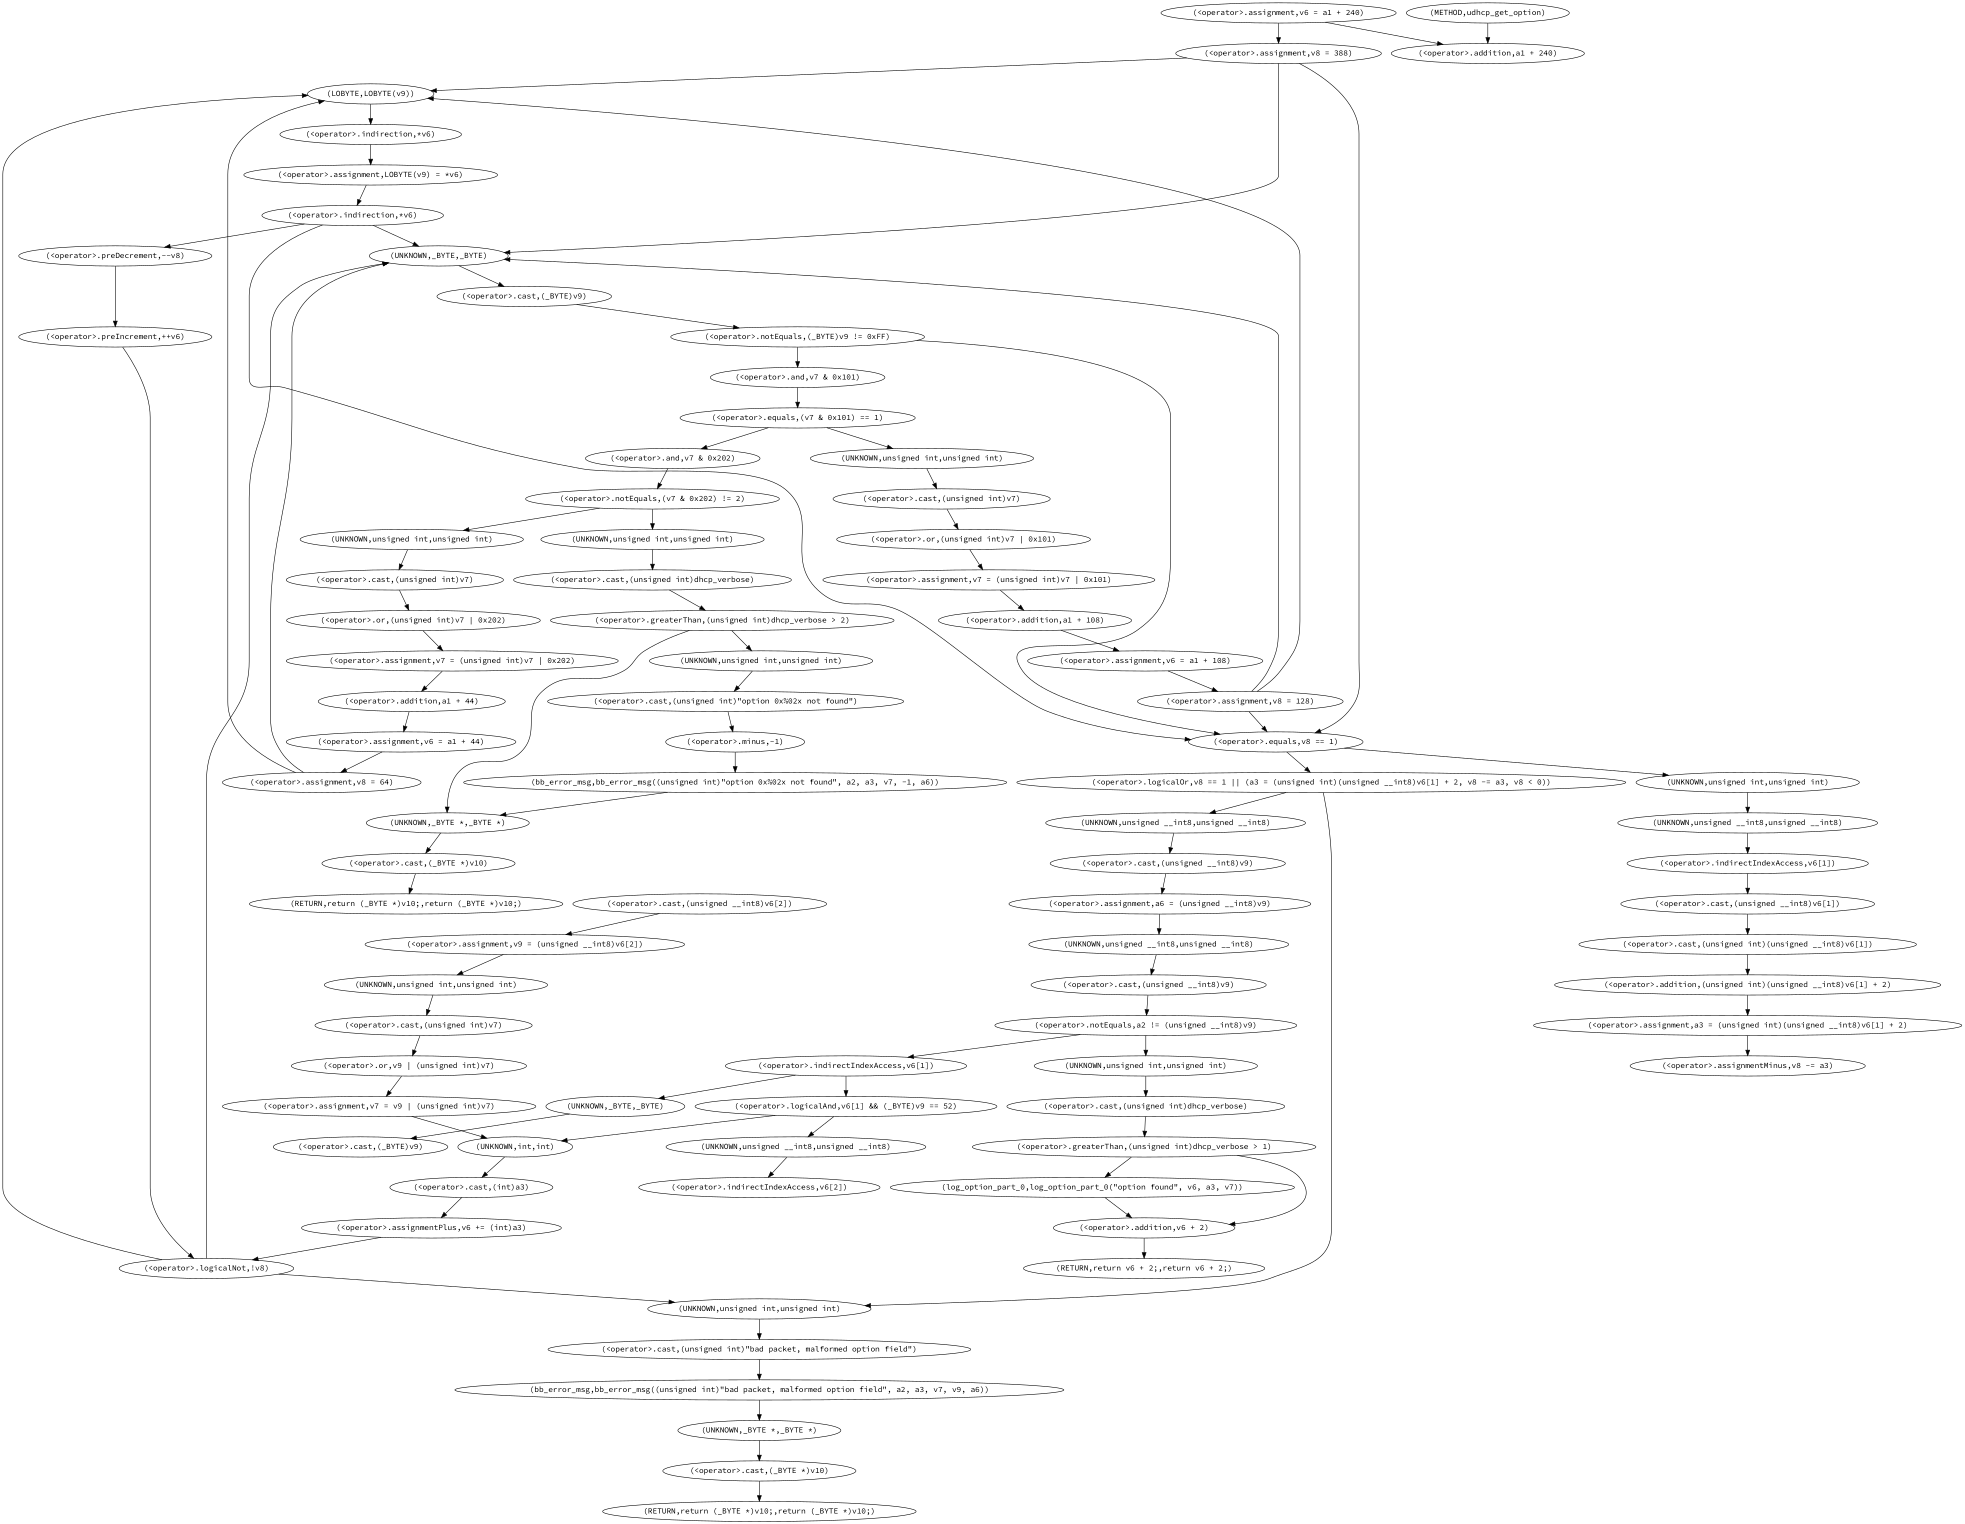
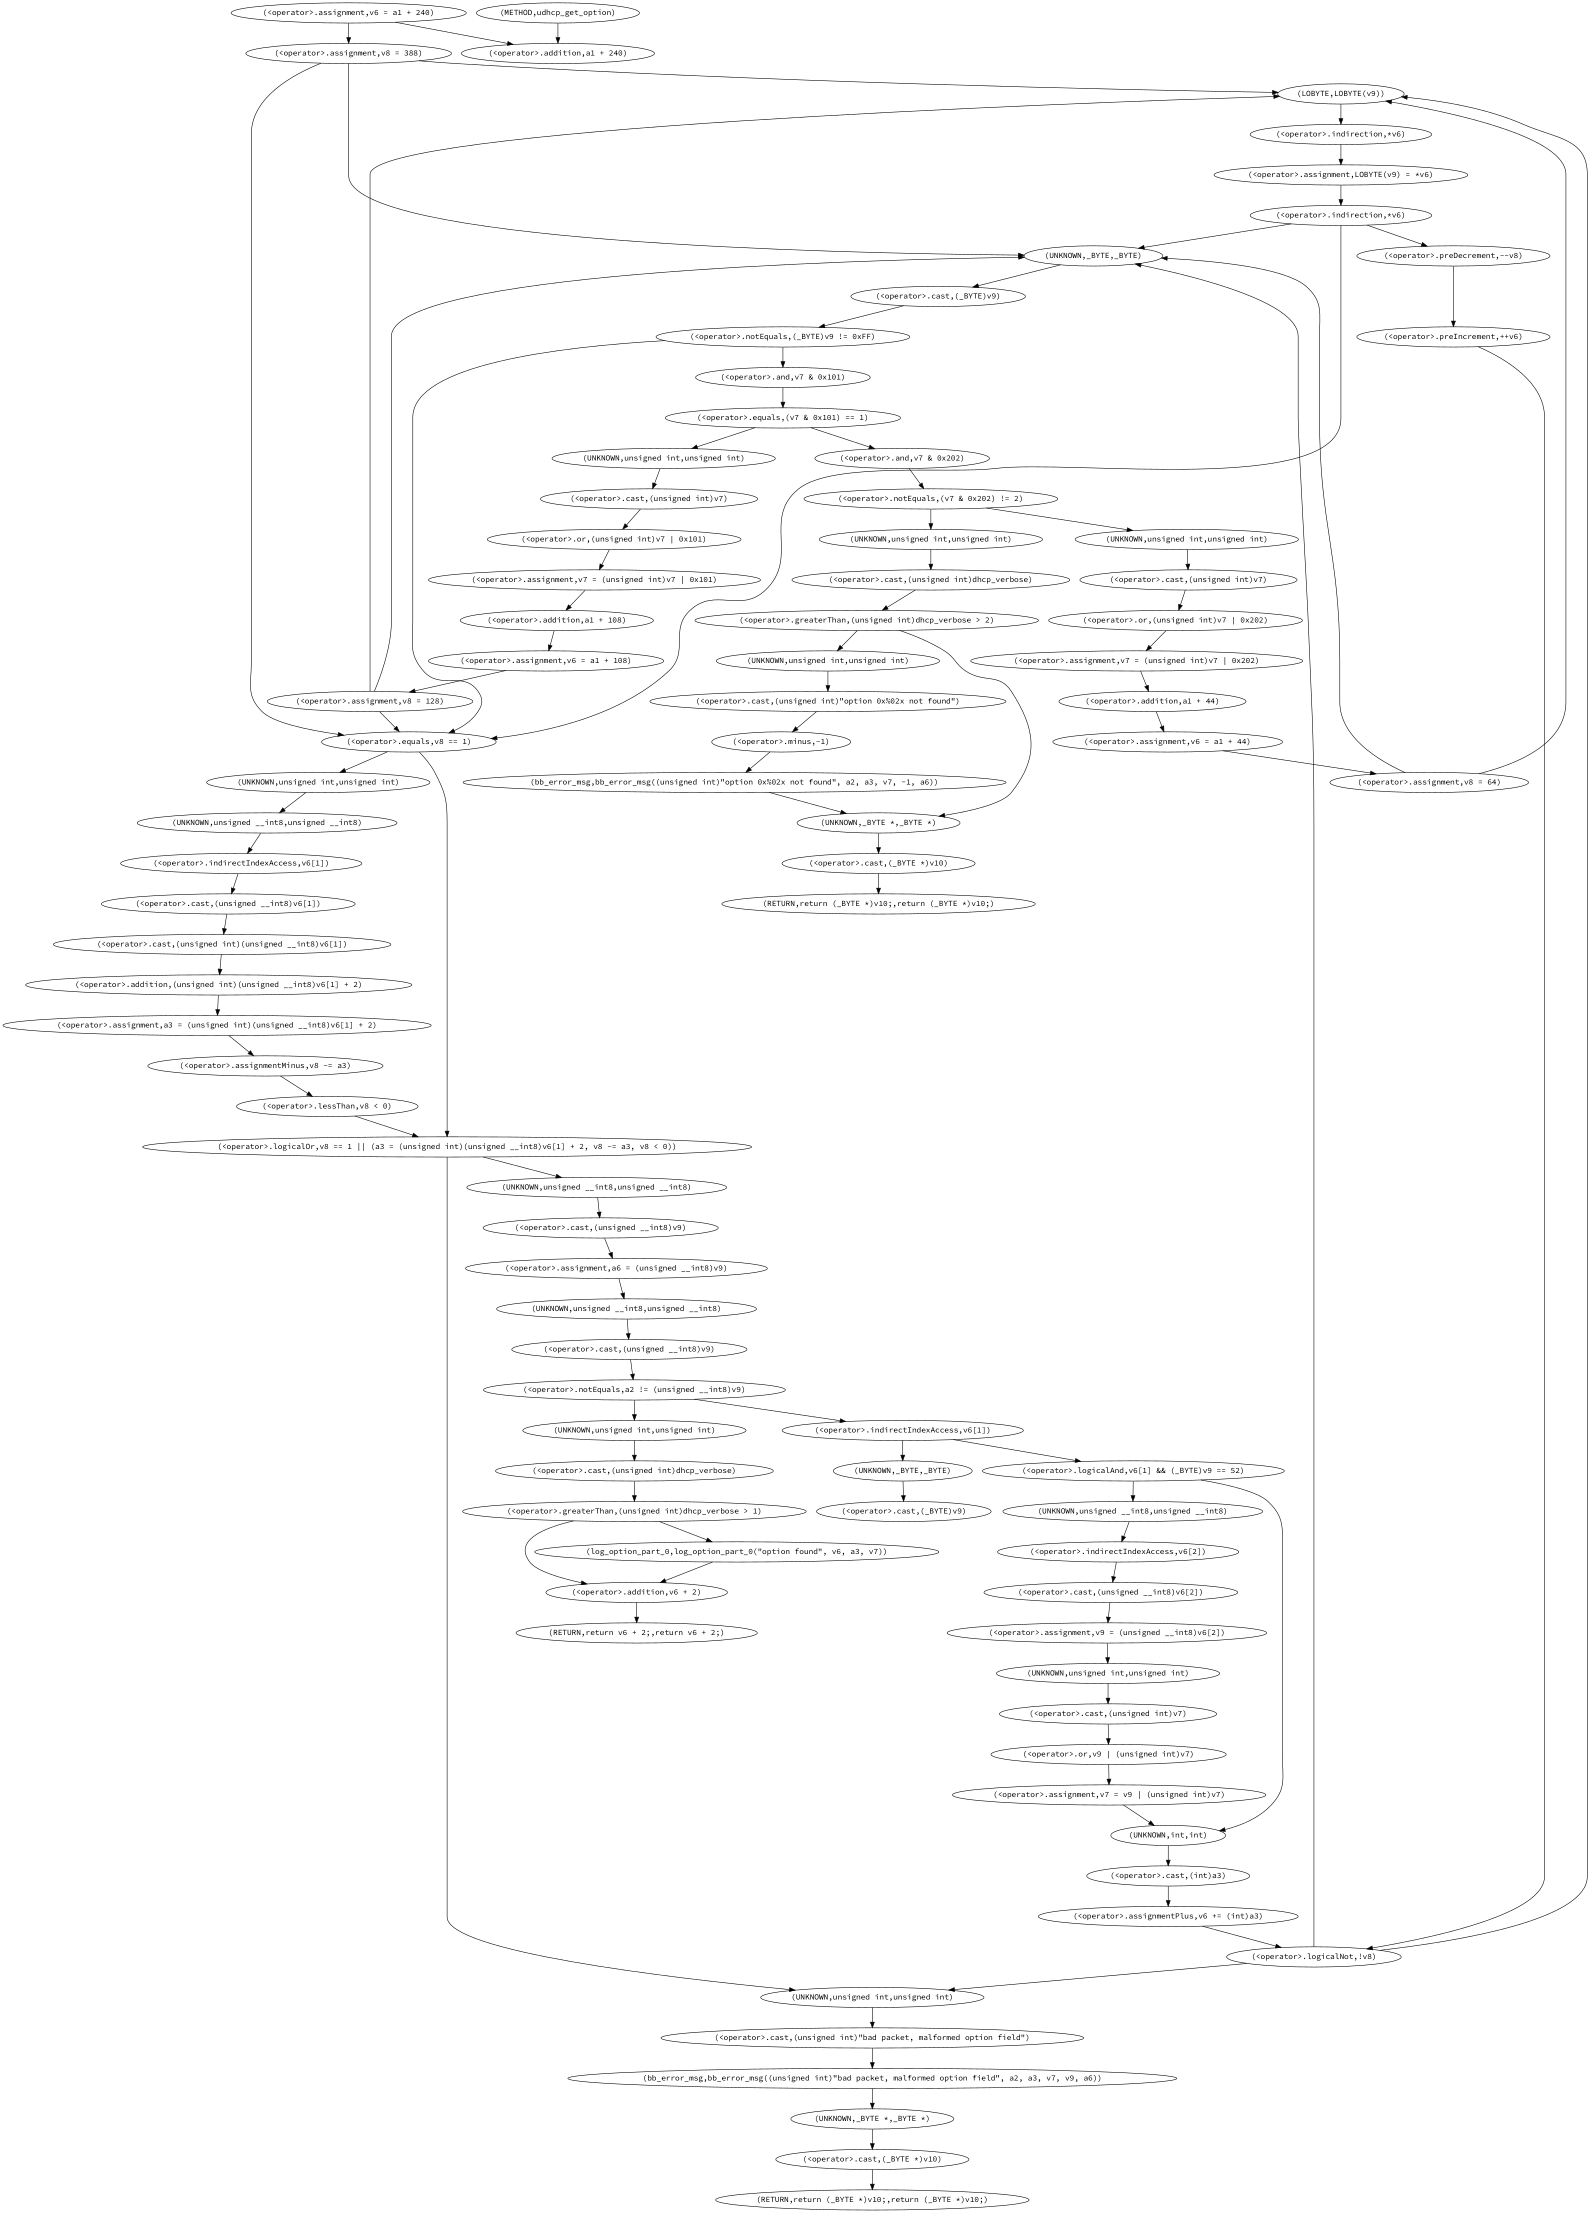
none -> (327, 1106)
none -> (1115, 1569)
